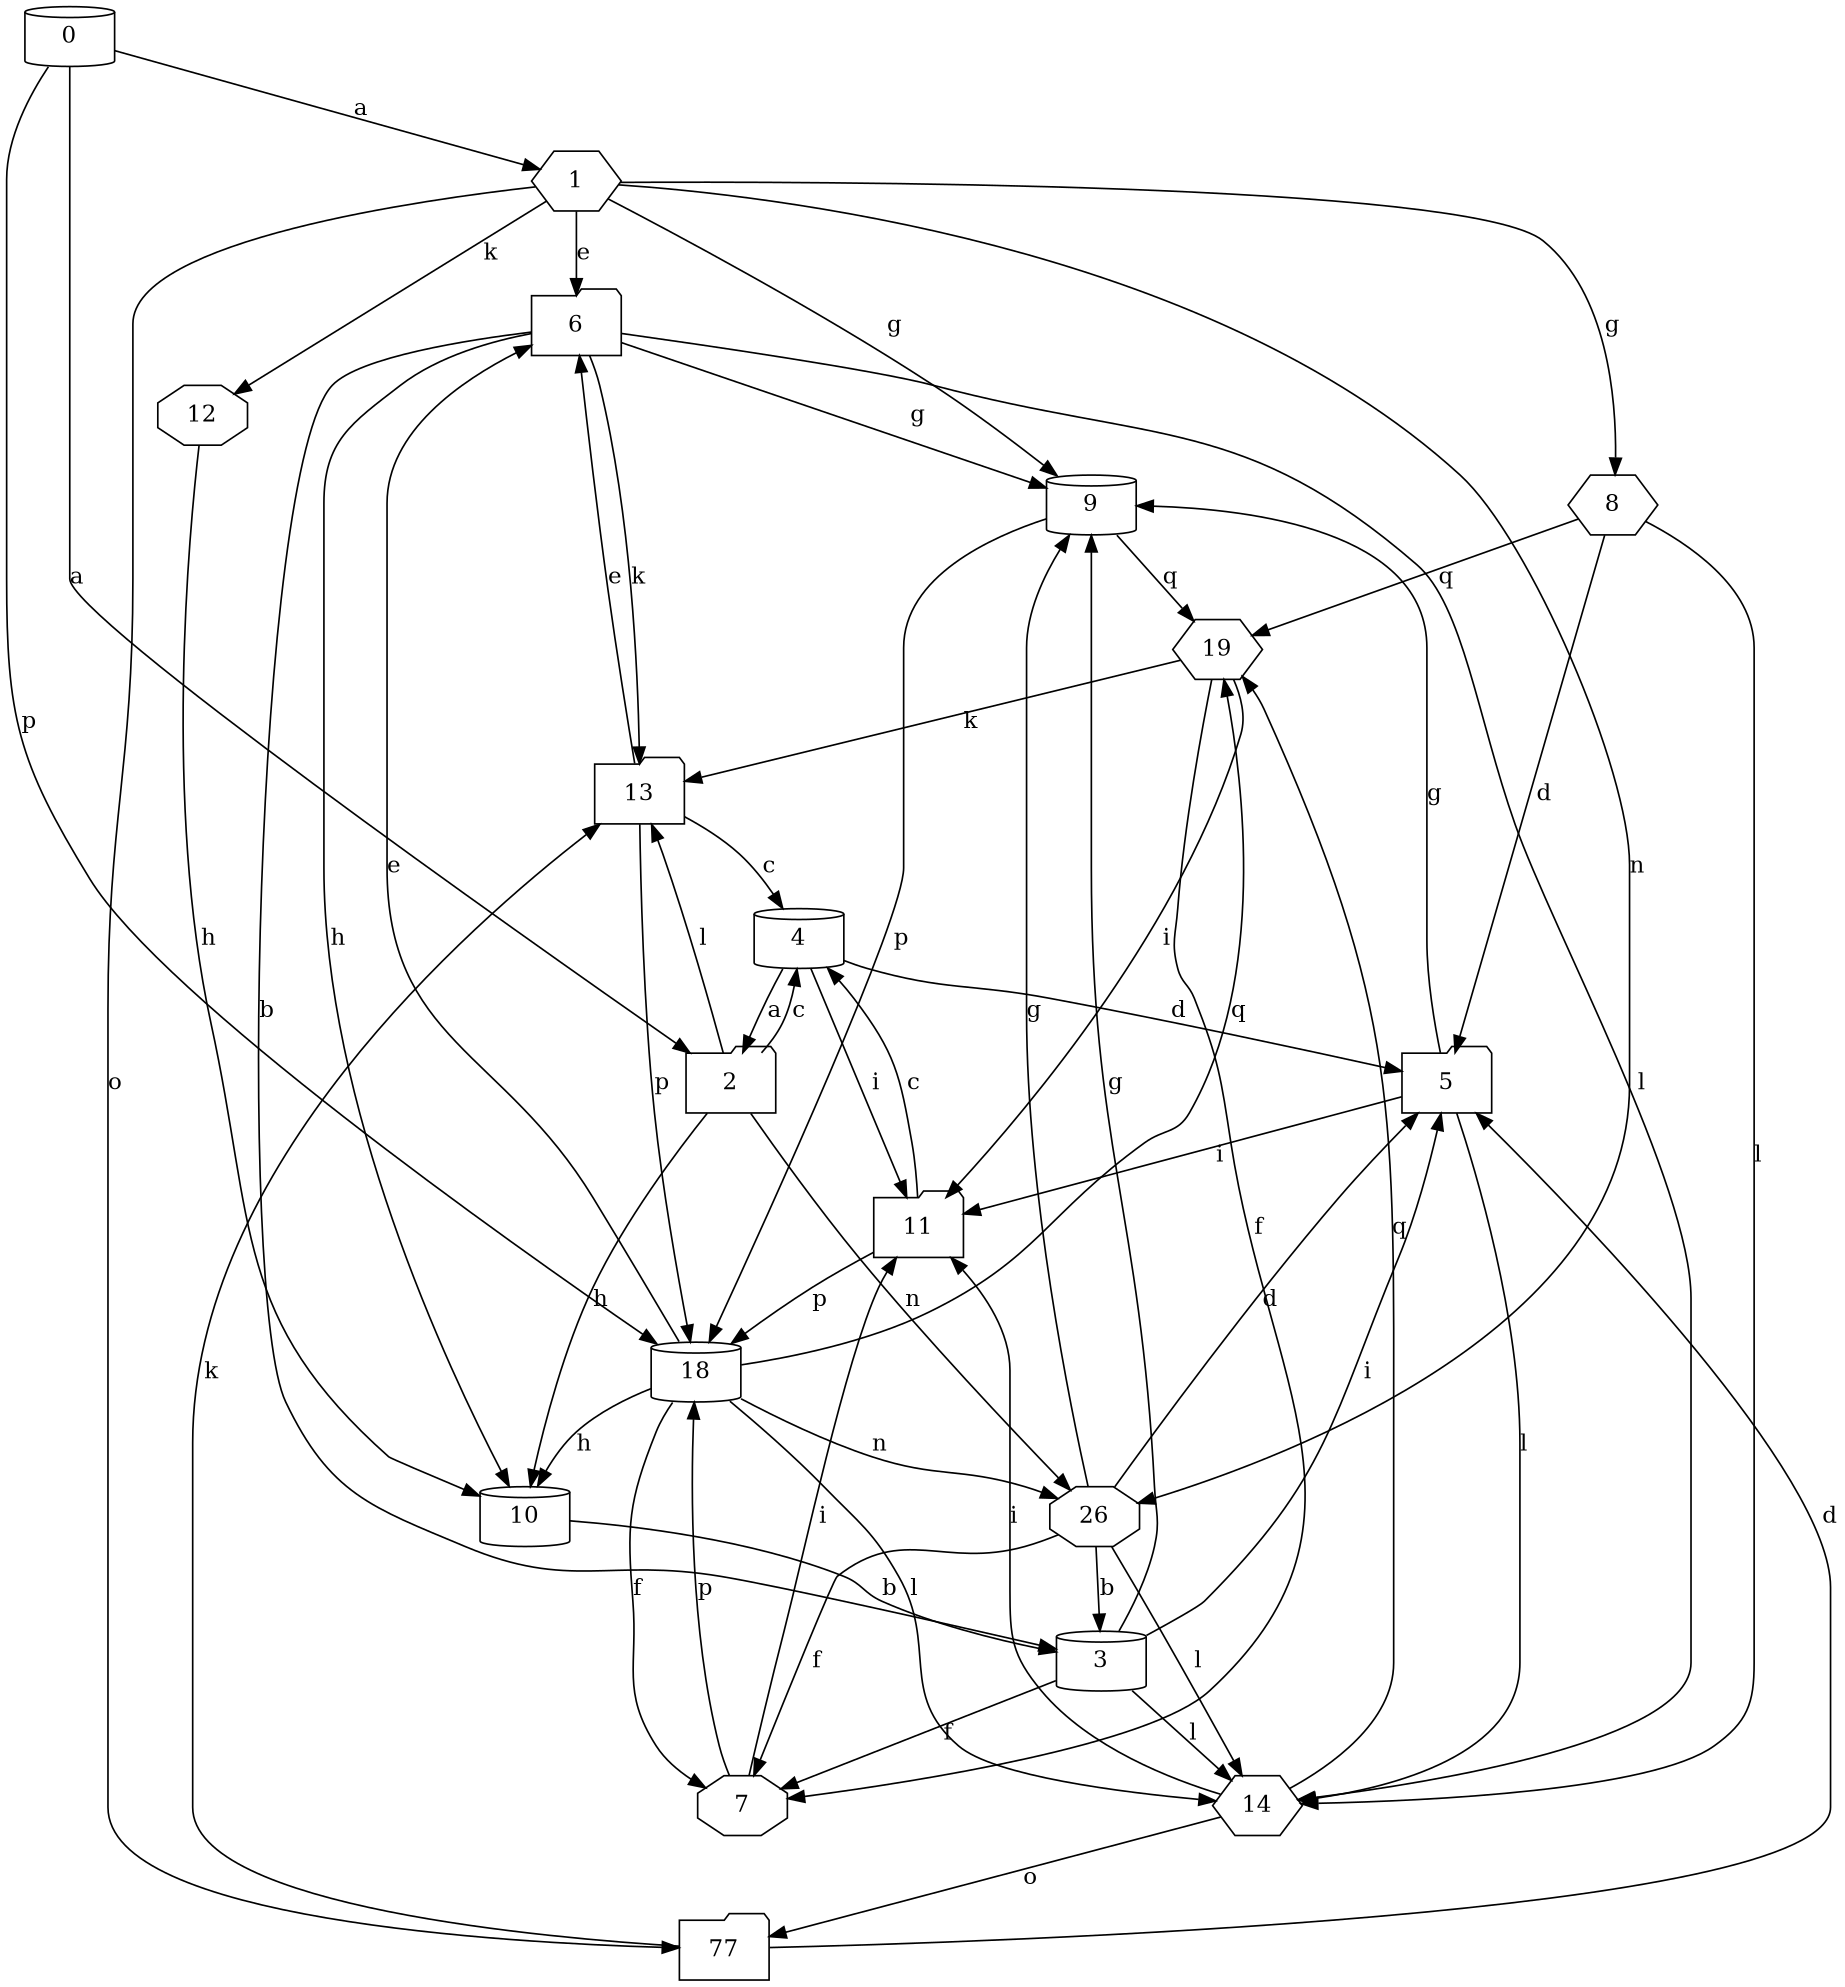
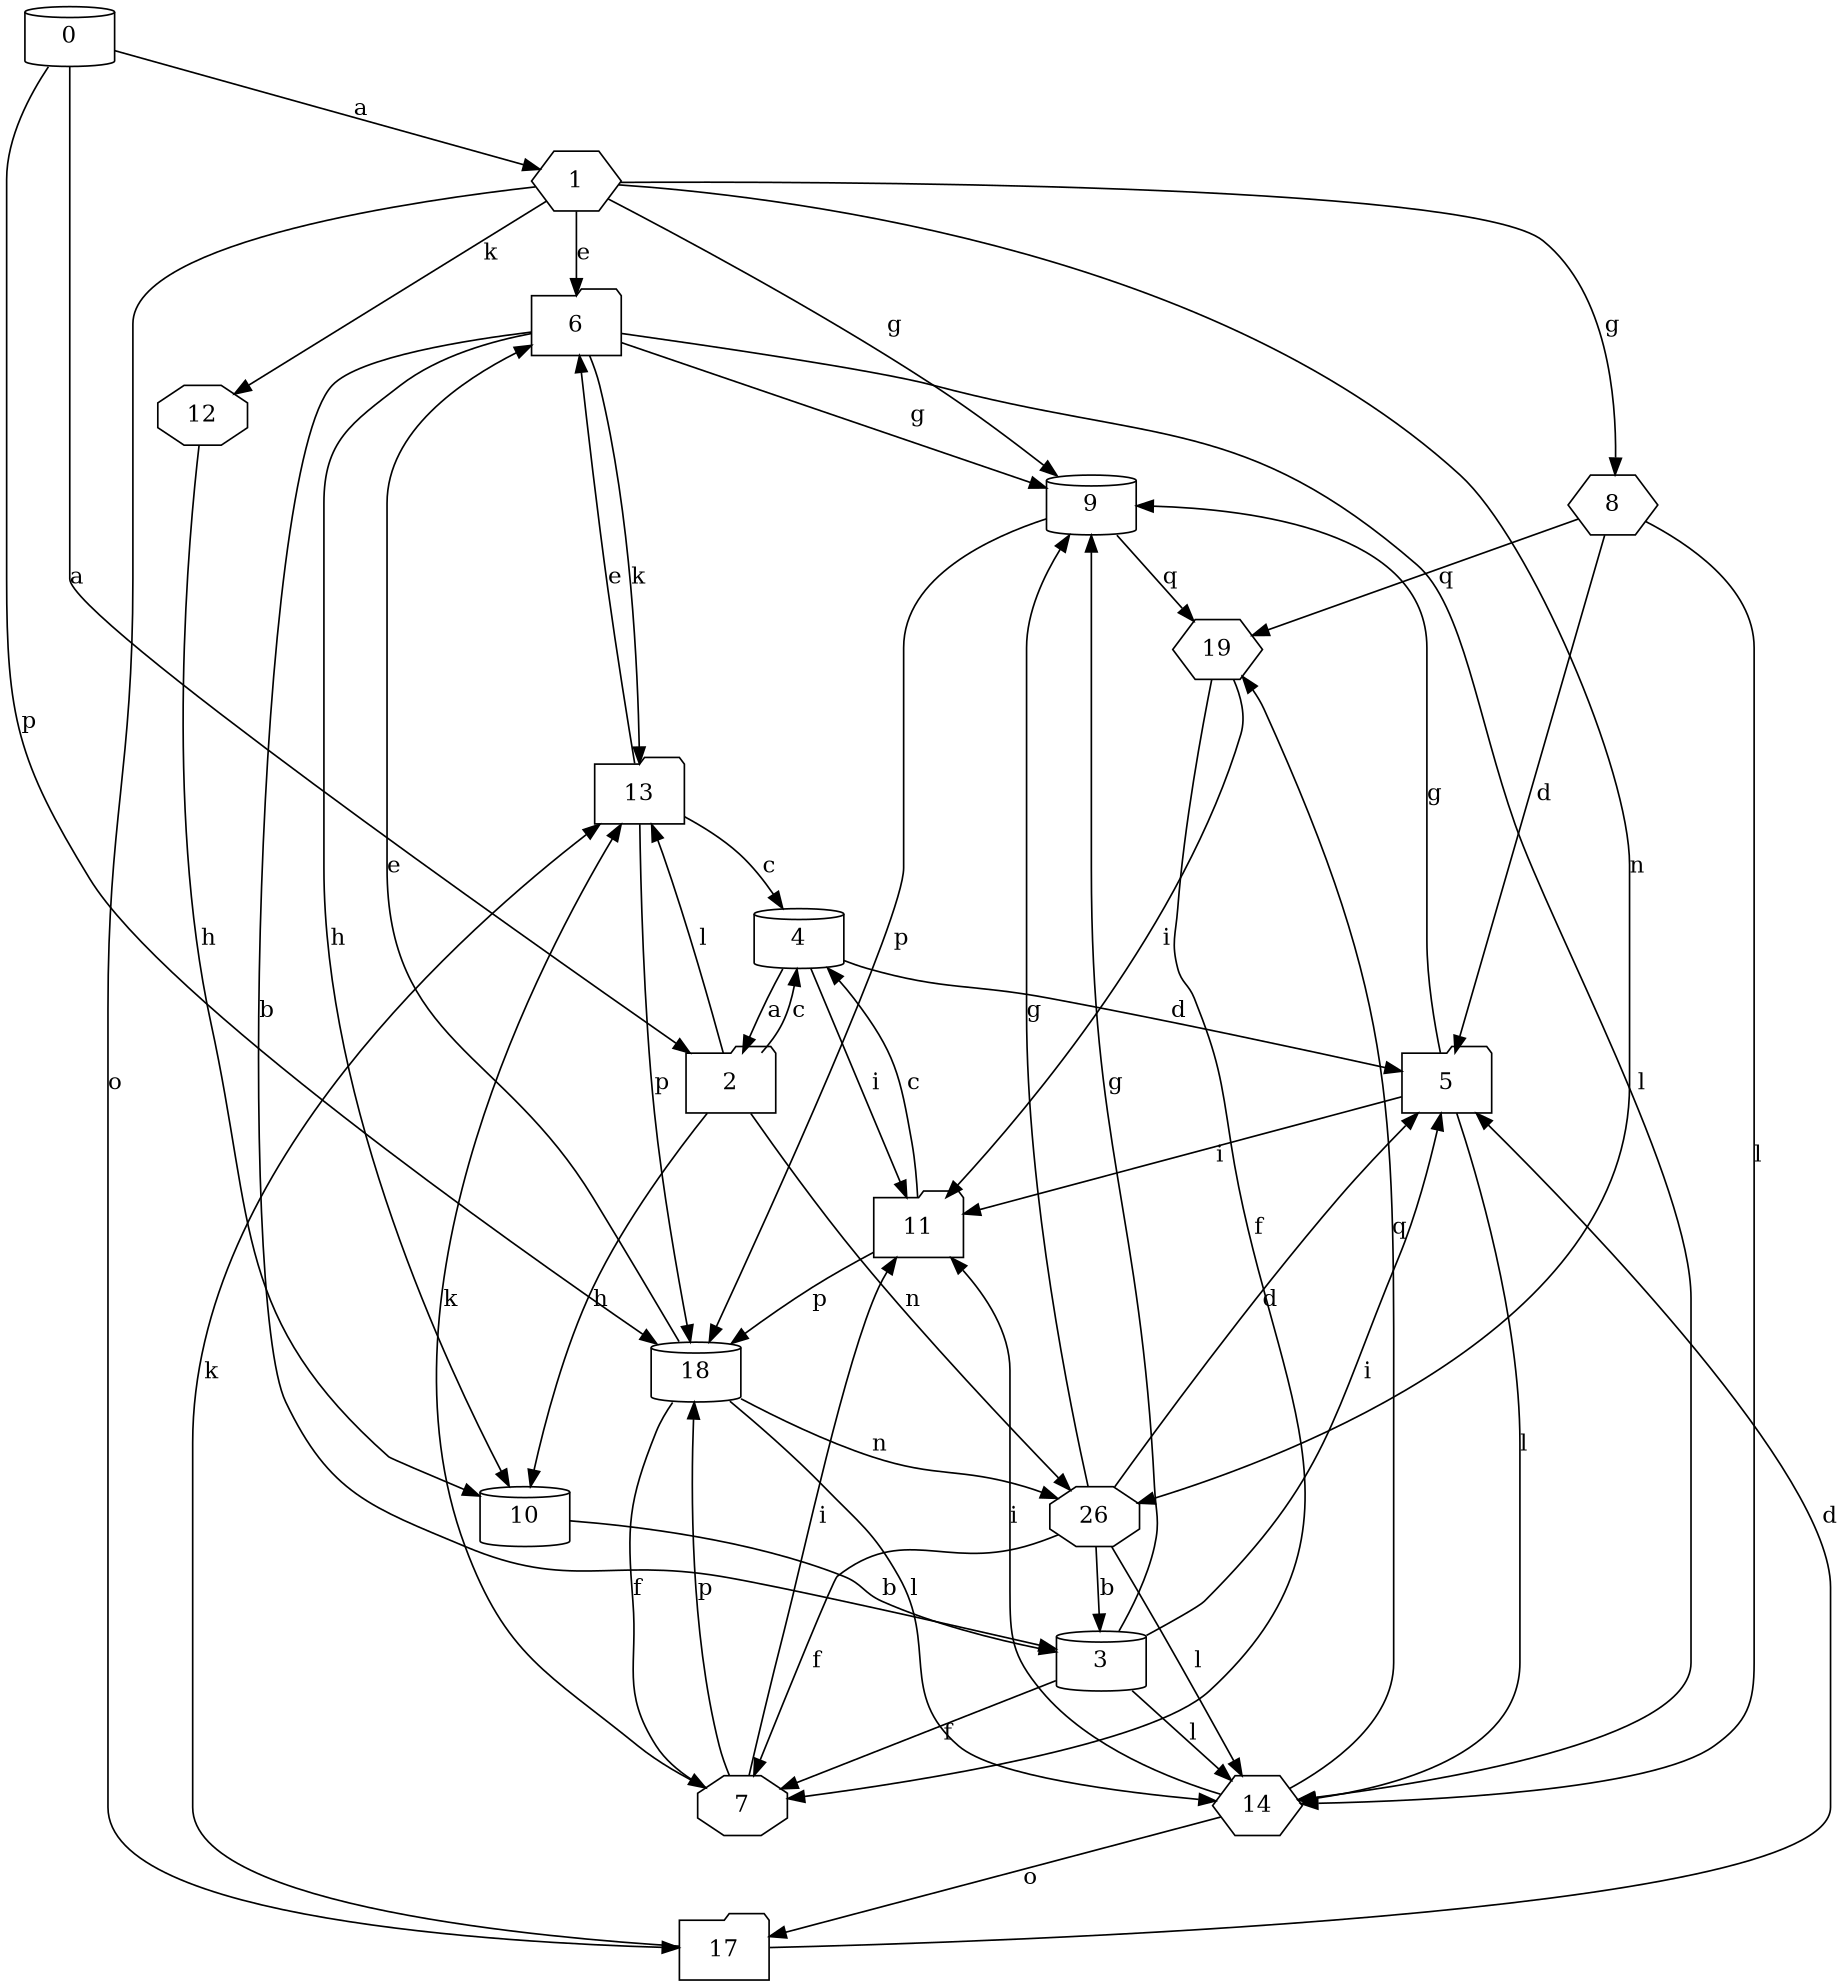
(941, 719) -> (439, 1379)
(1149, 1140) -> none
(591, 1420) -> none
(724, 1950) -> (724, 1950)
